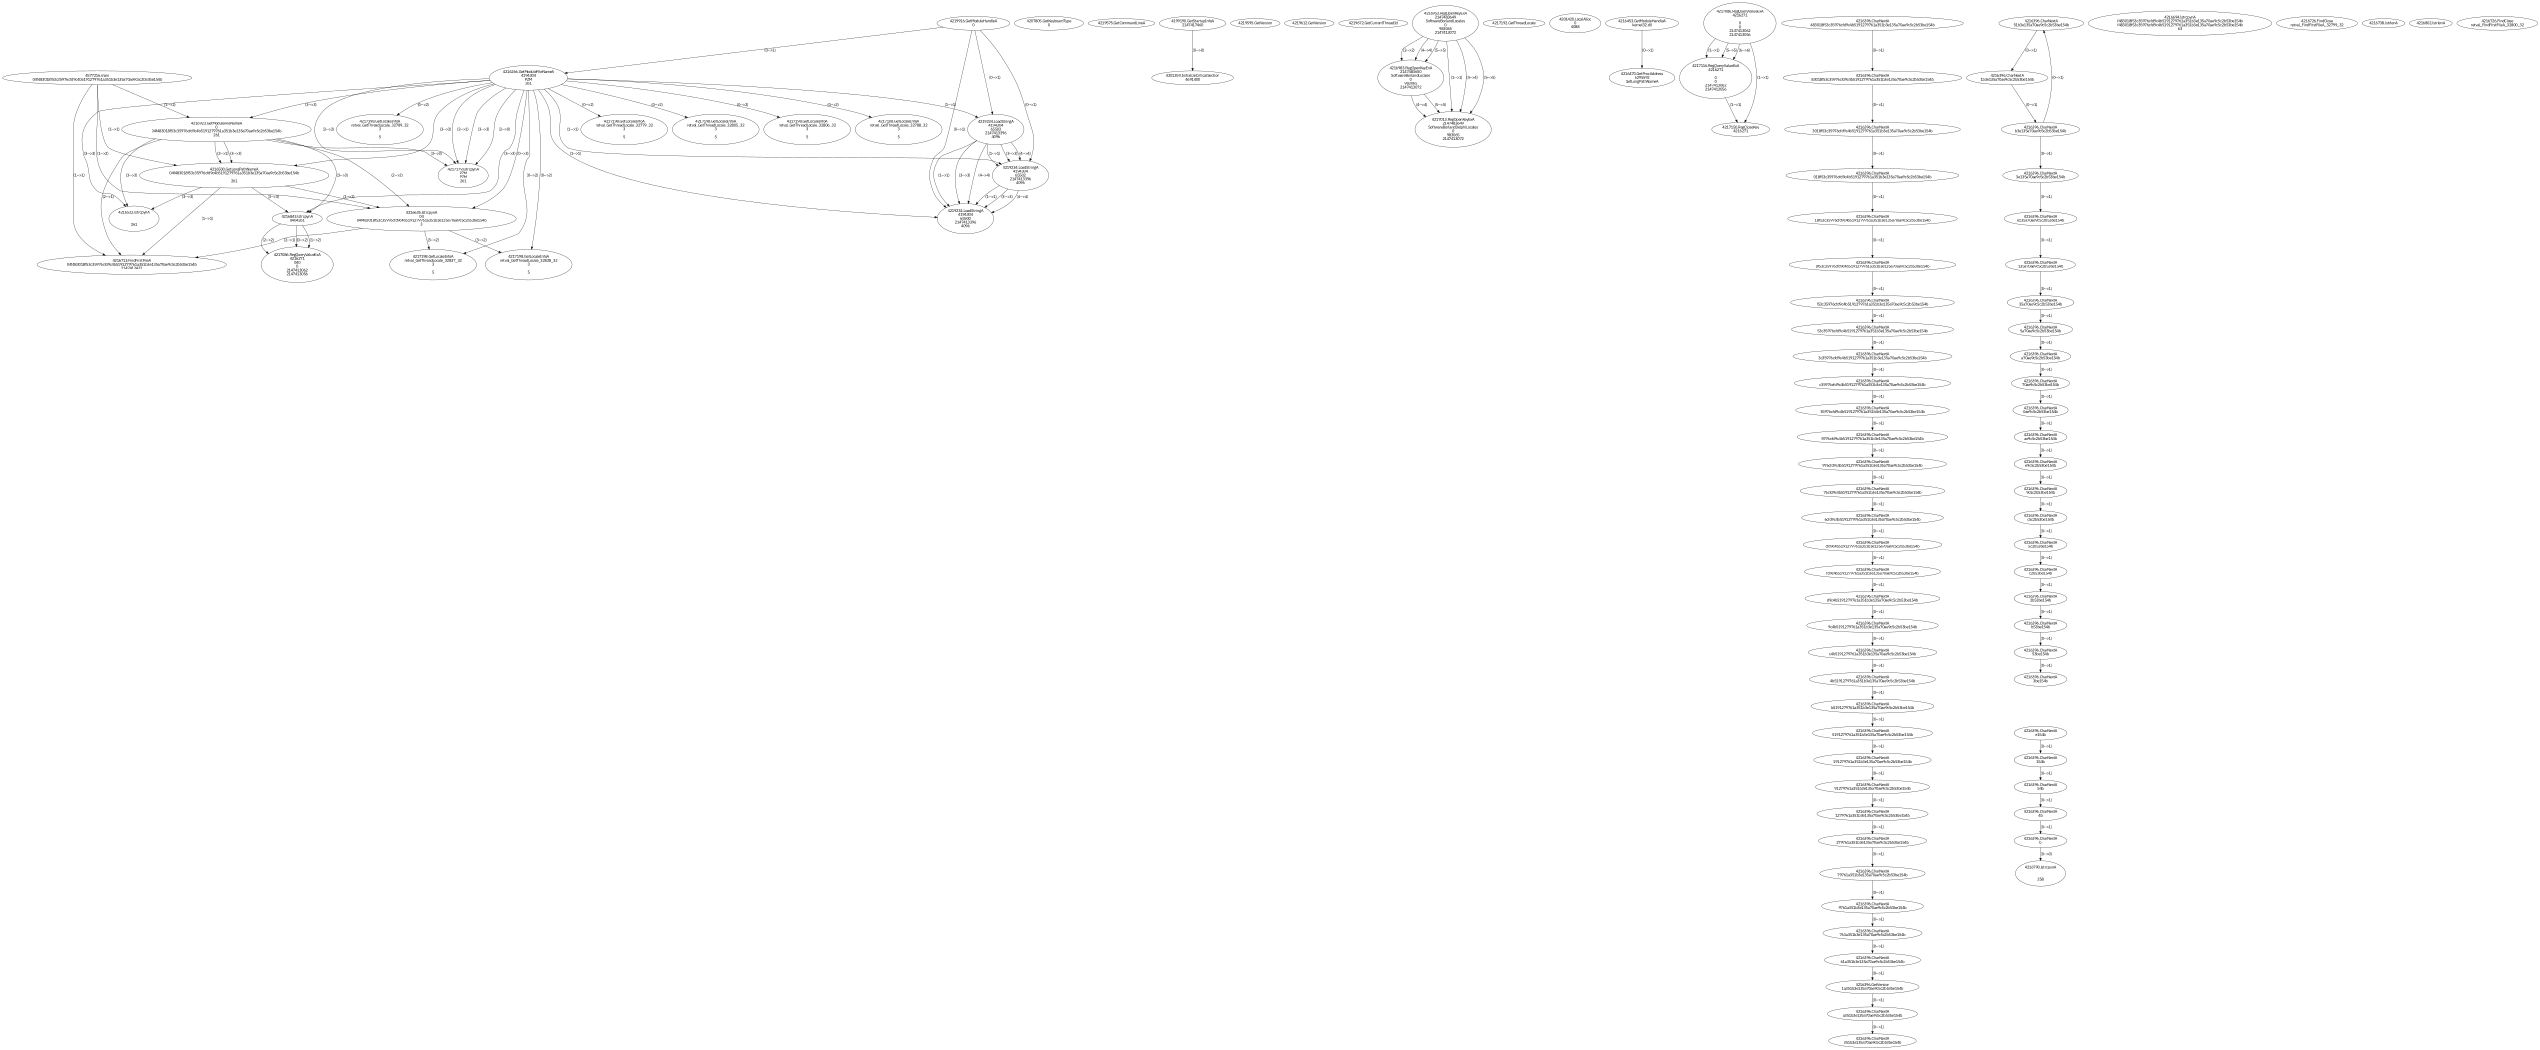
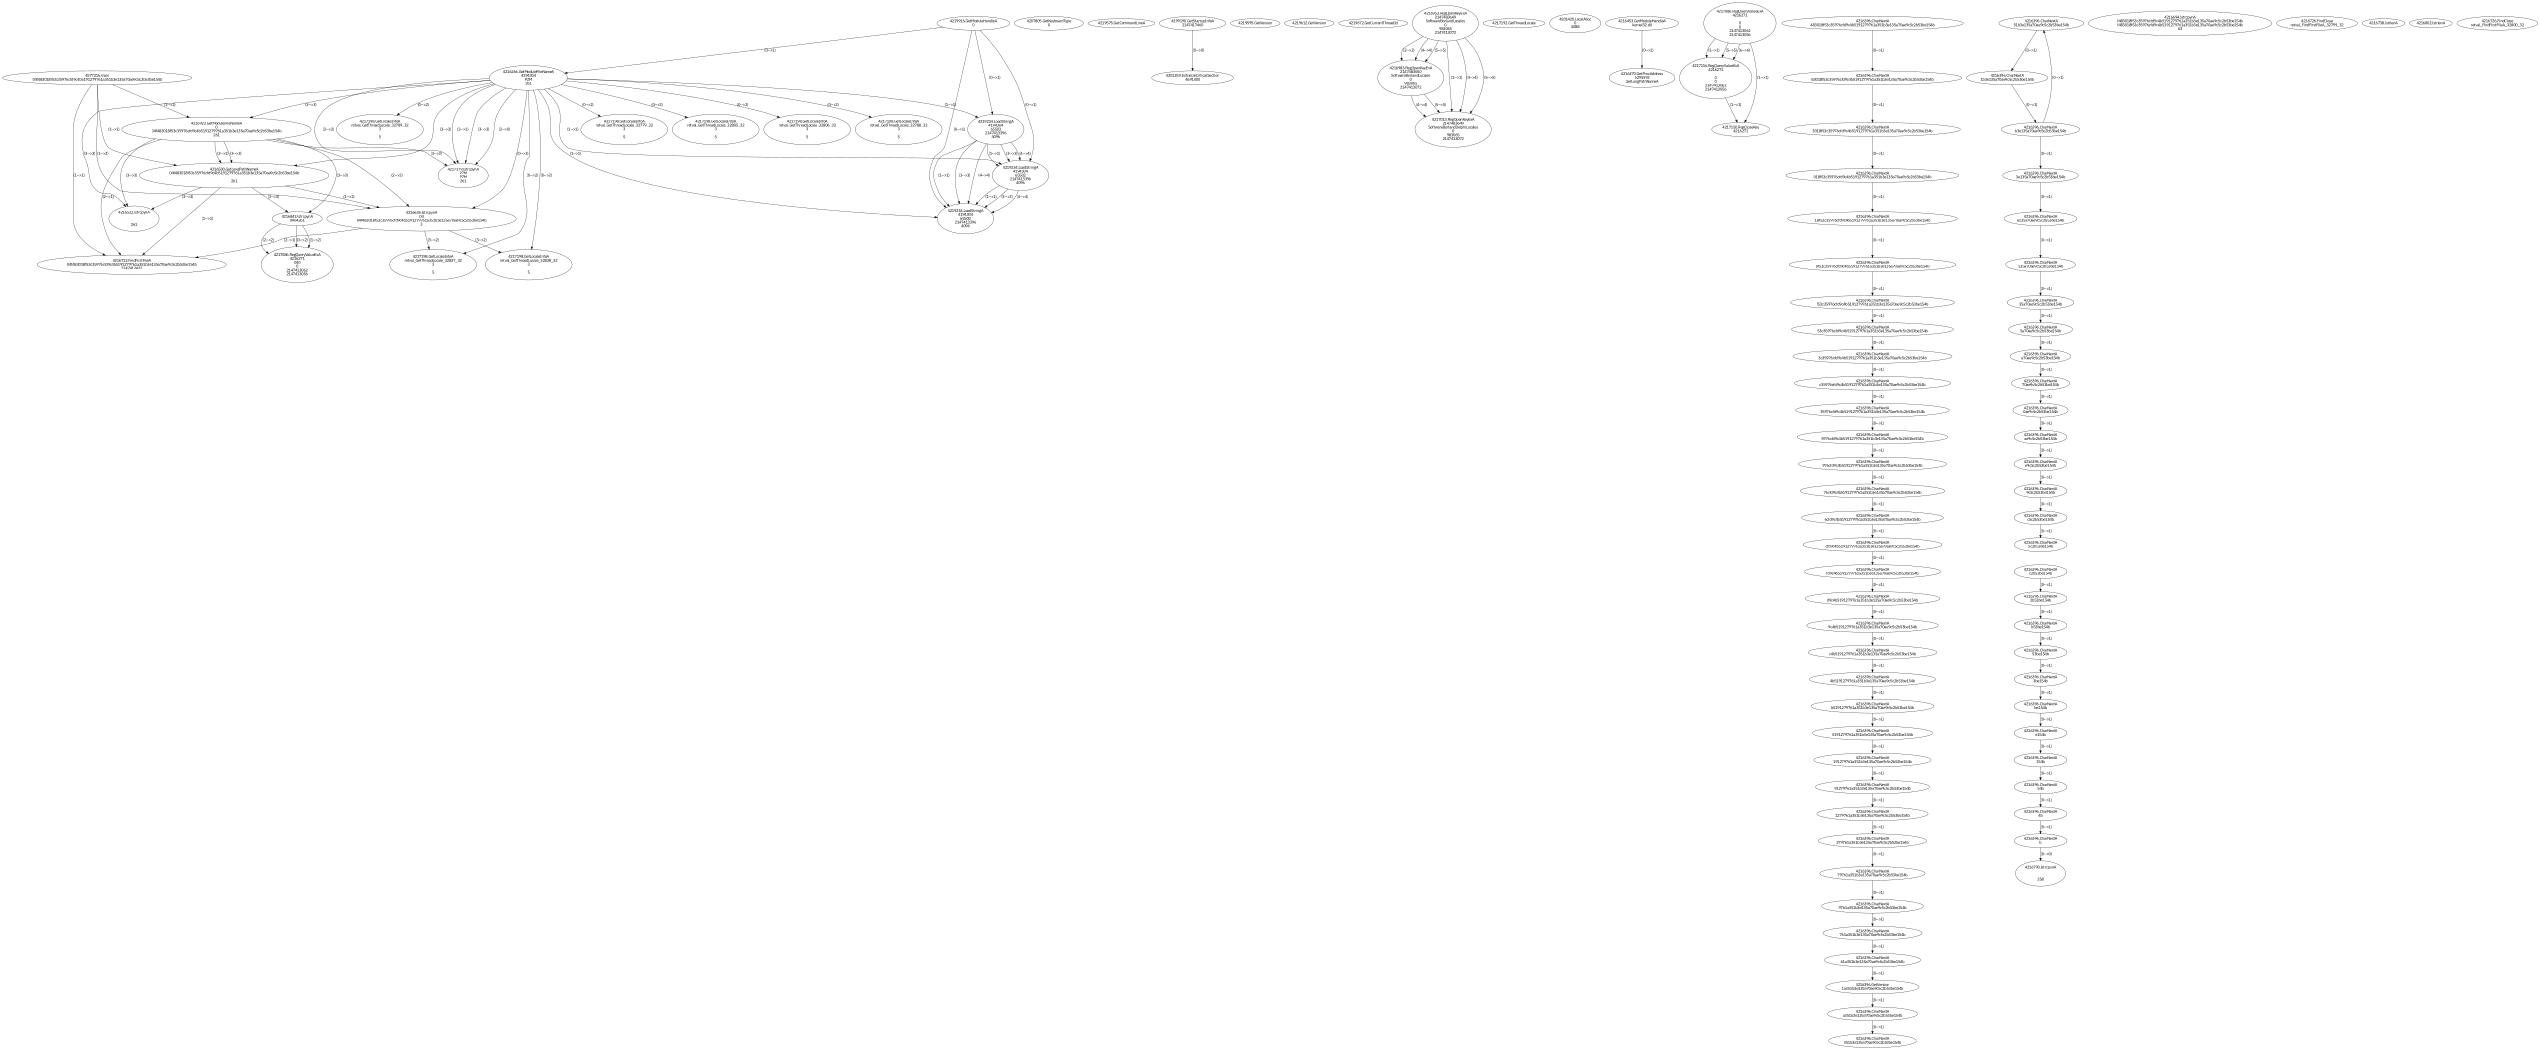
(453, 195) -> none
(2041, 557) -> none
none -> (2041, 706)
